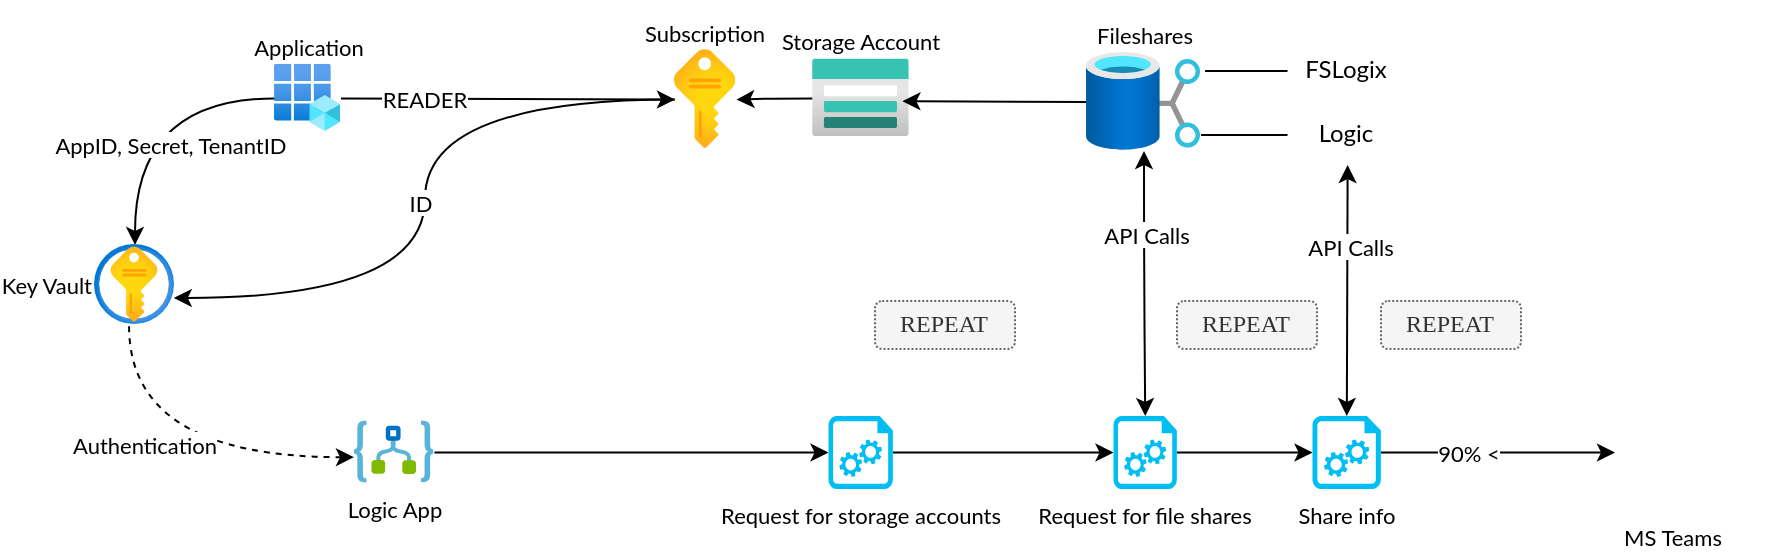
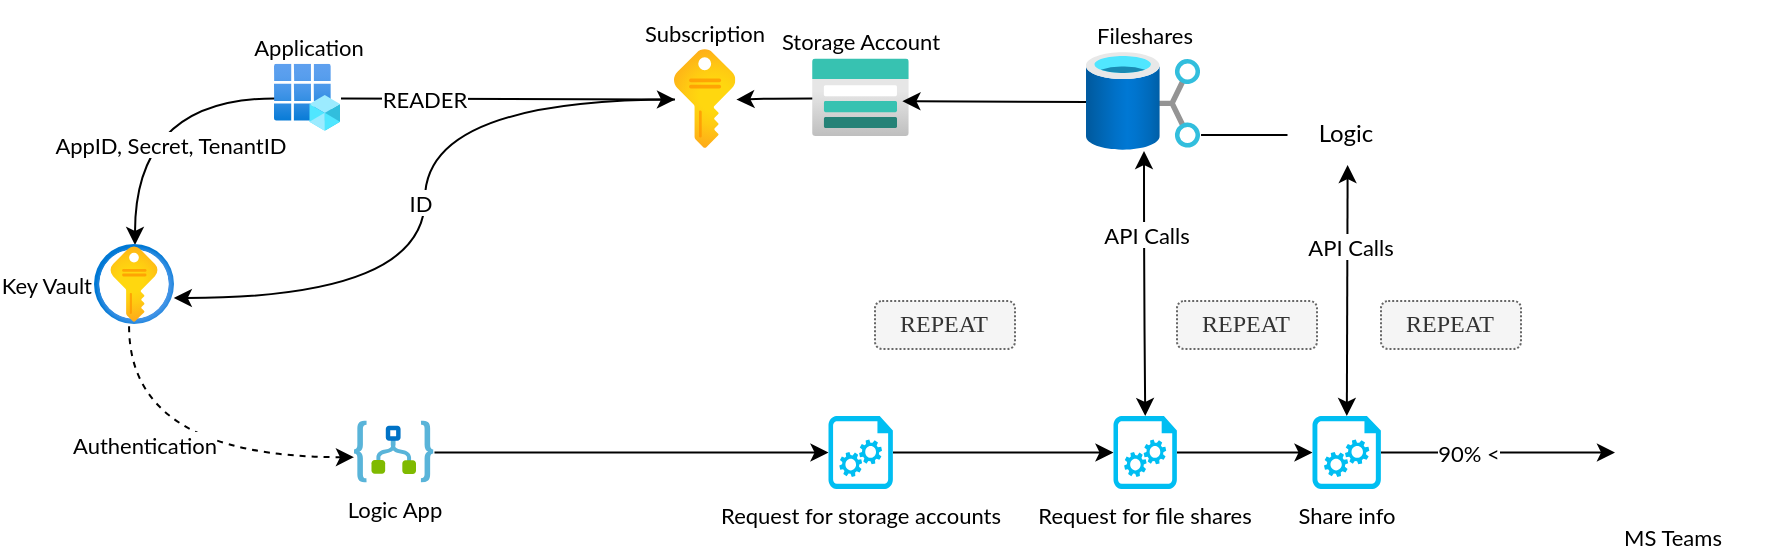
(1246, 71) -> none
(1348, 71) -> none
